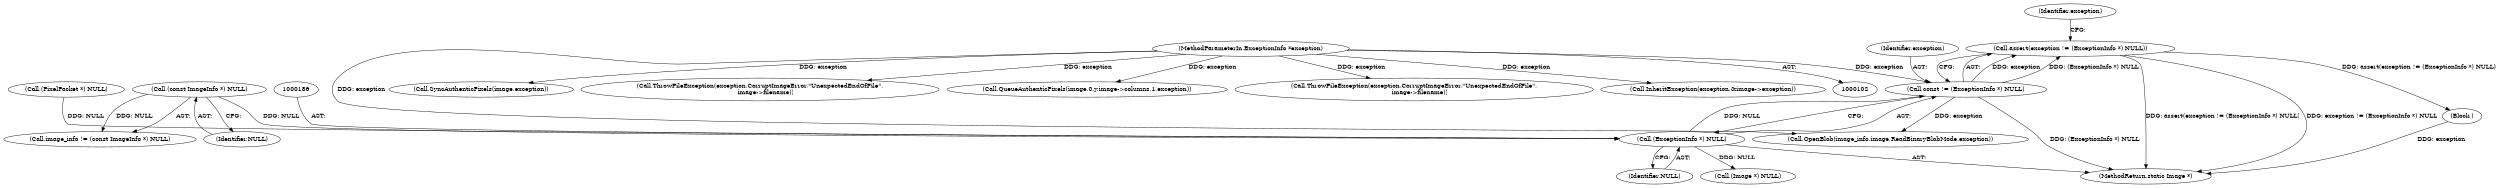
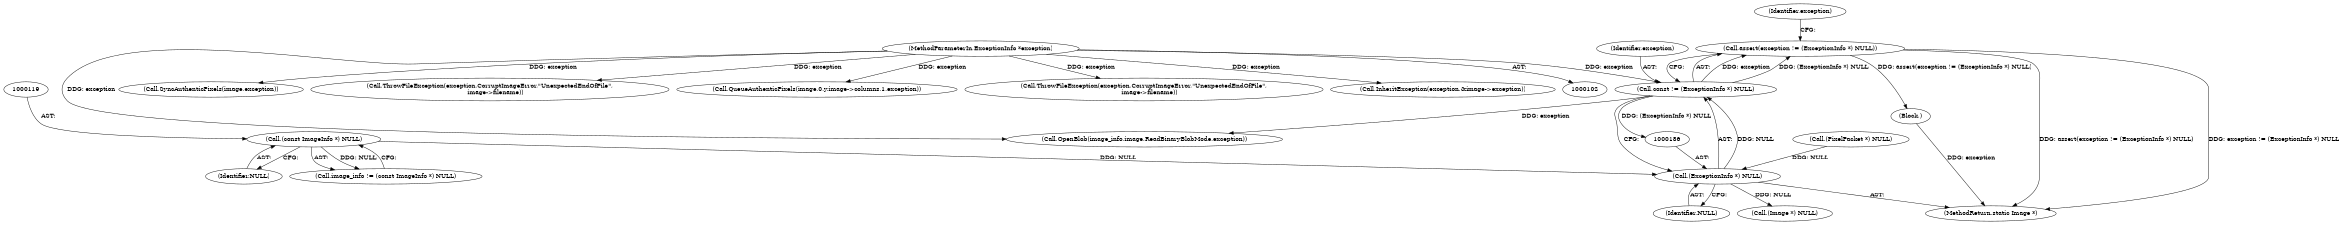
none -> (26, 89)
(2041, 139) -> (1620, 111)
none -> (377, 155)
